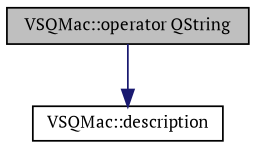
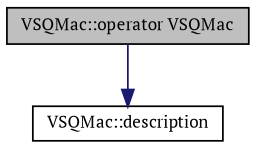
(128, 26) -> (128, 26)
